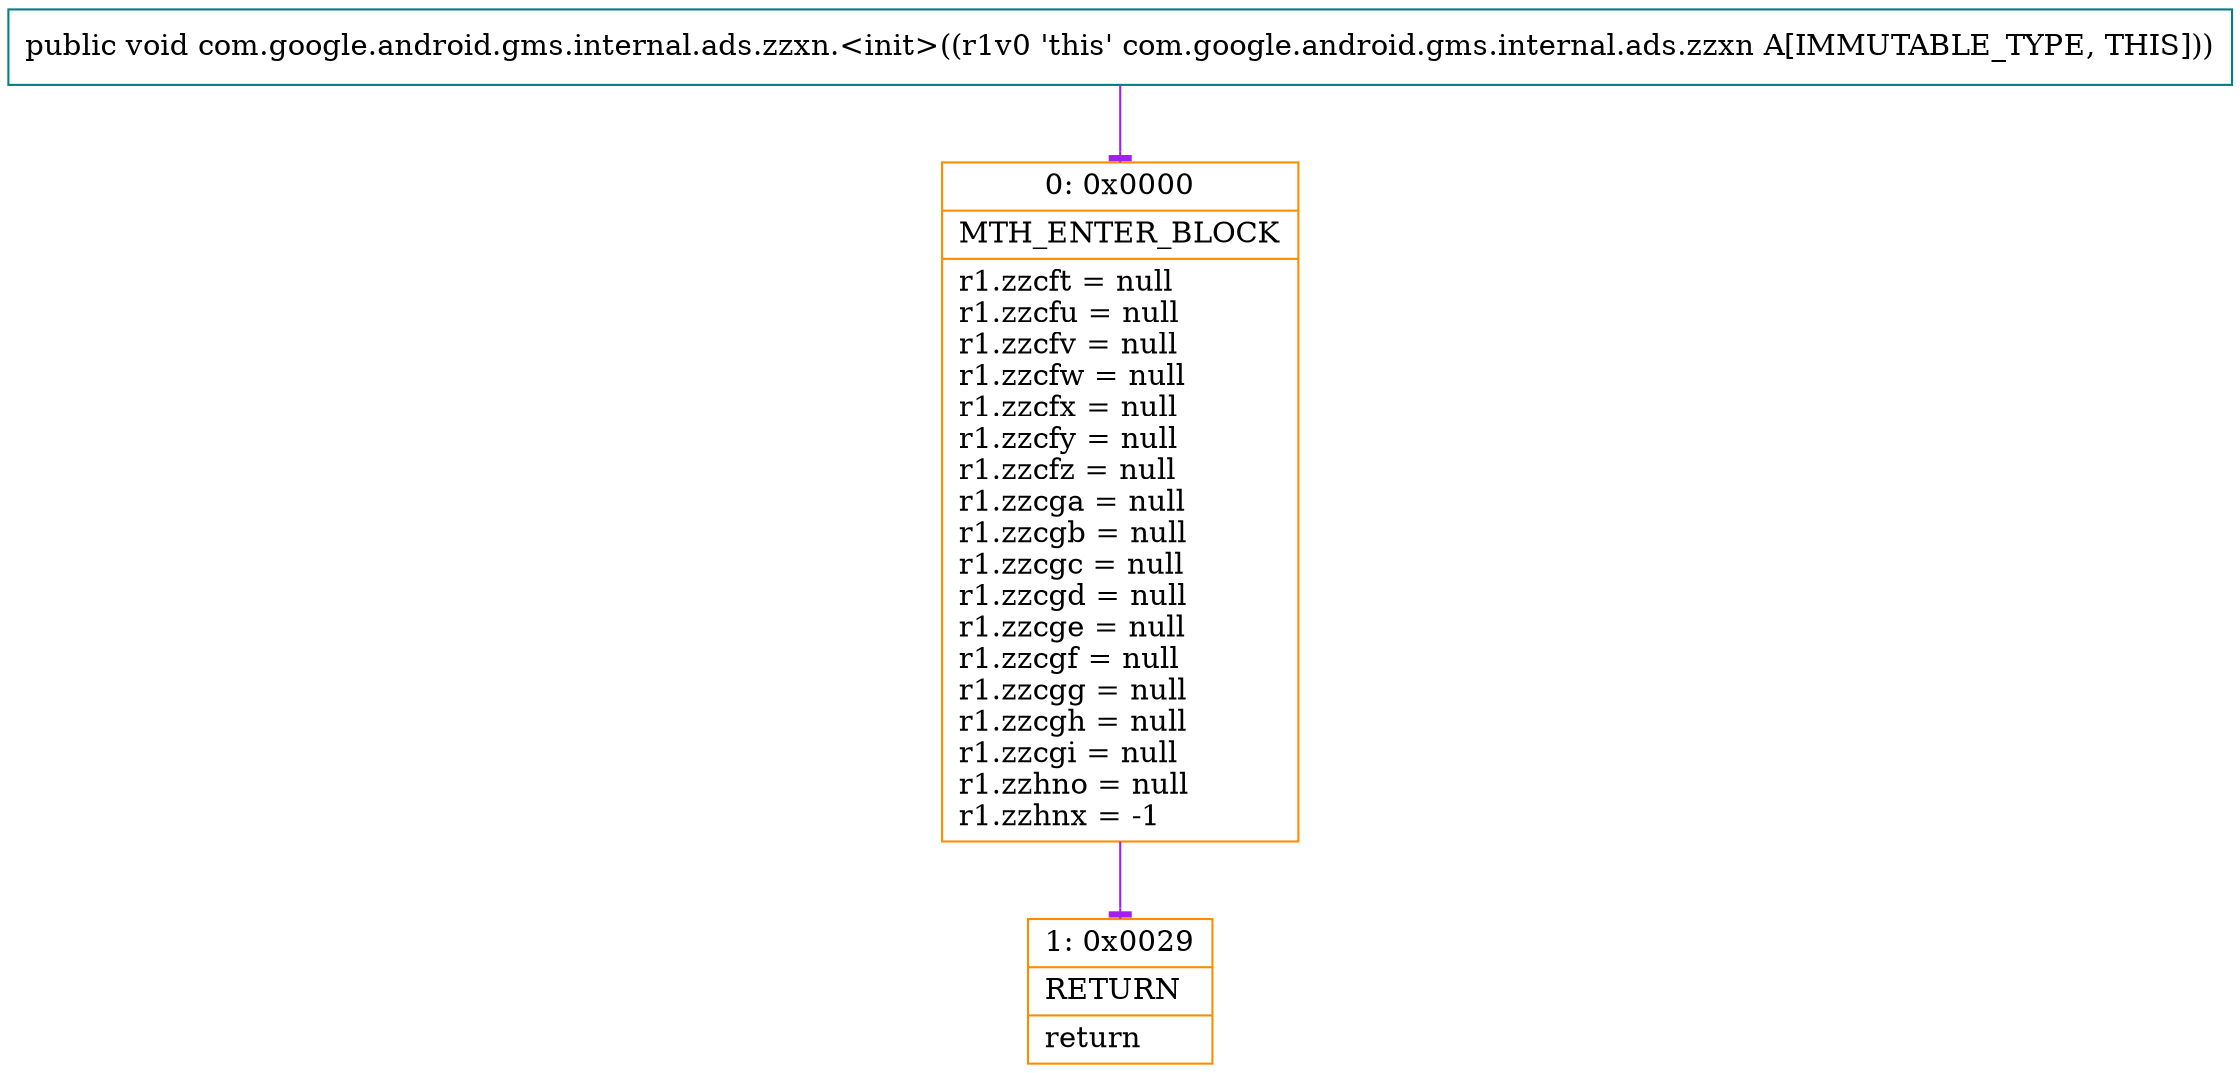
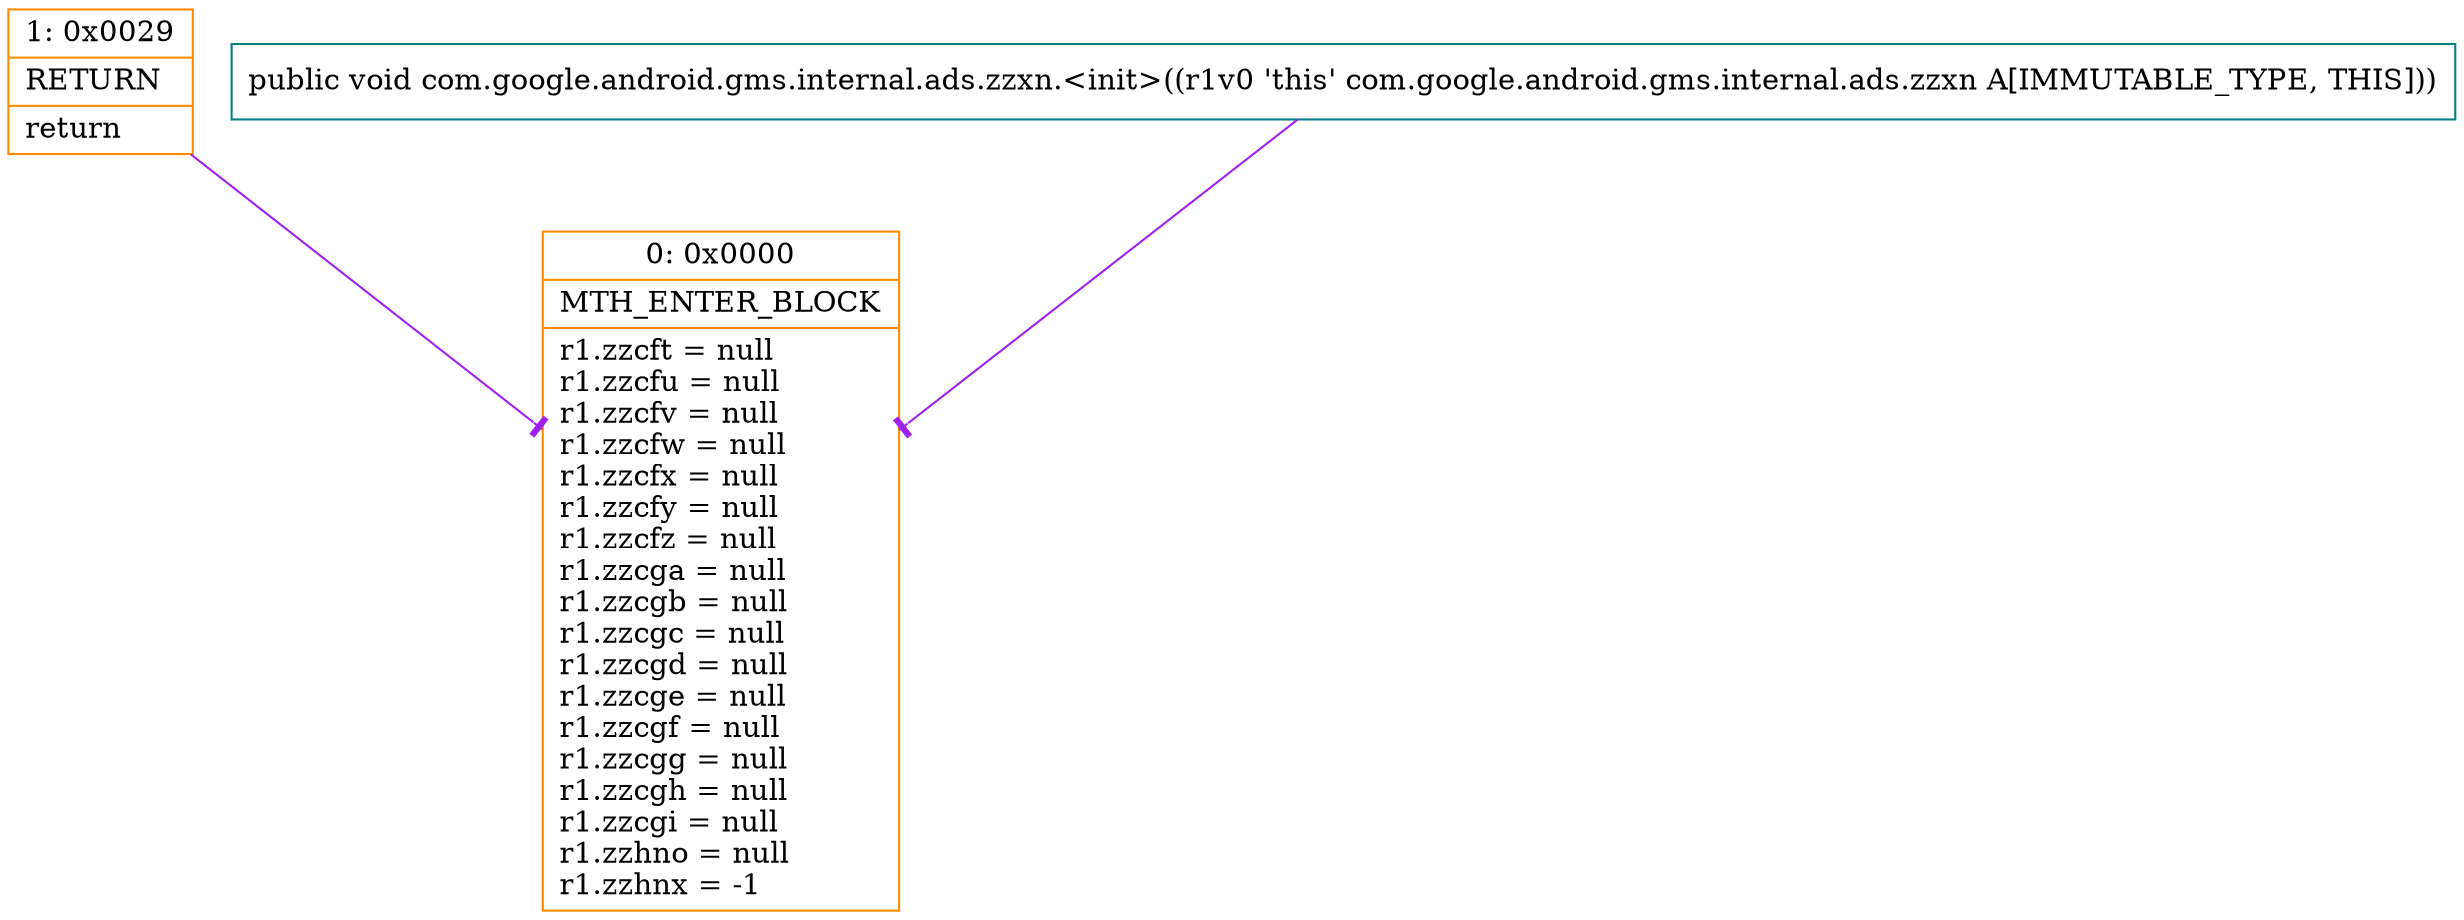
(1120, 875) -> (362, 288)
